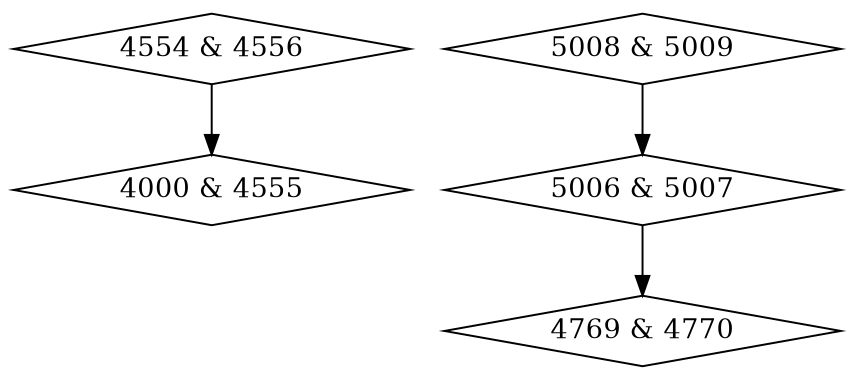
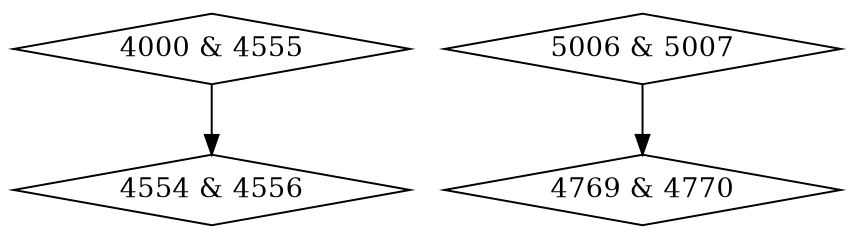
(643, 49) -> none
(212, 110) -> (212, 110)
